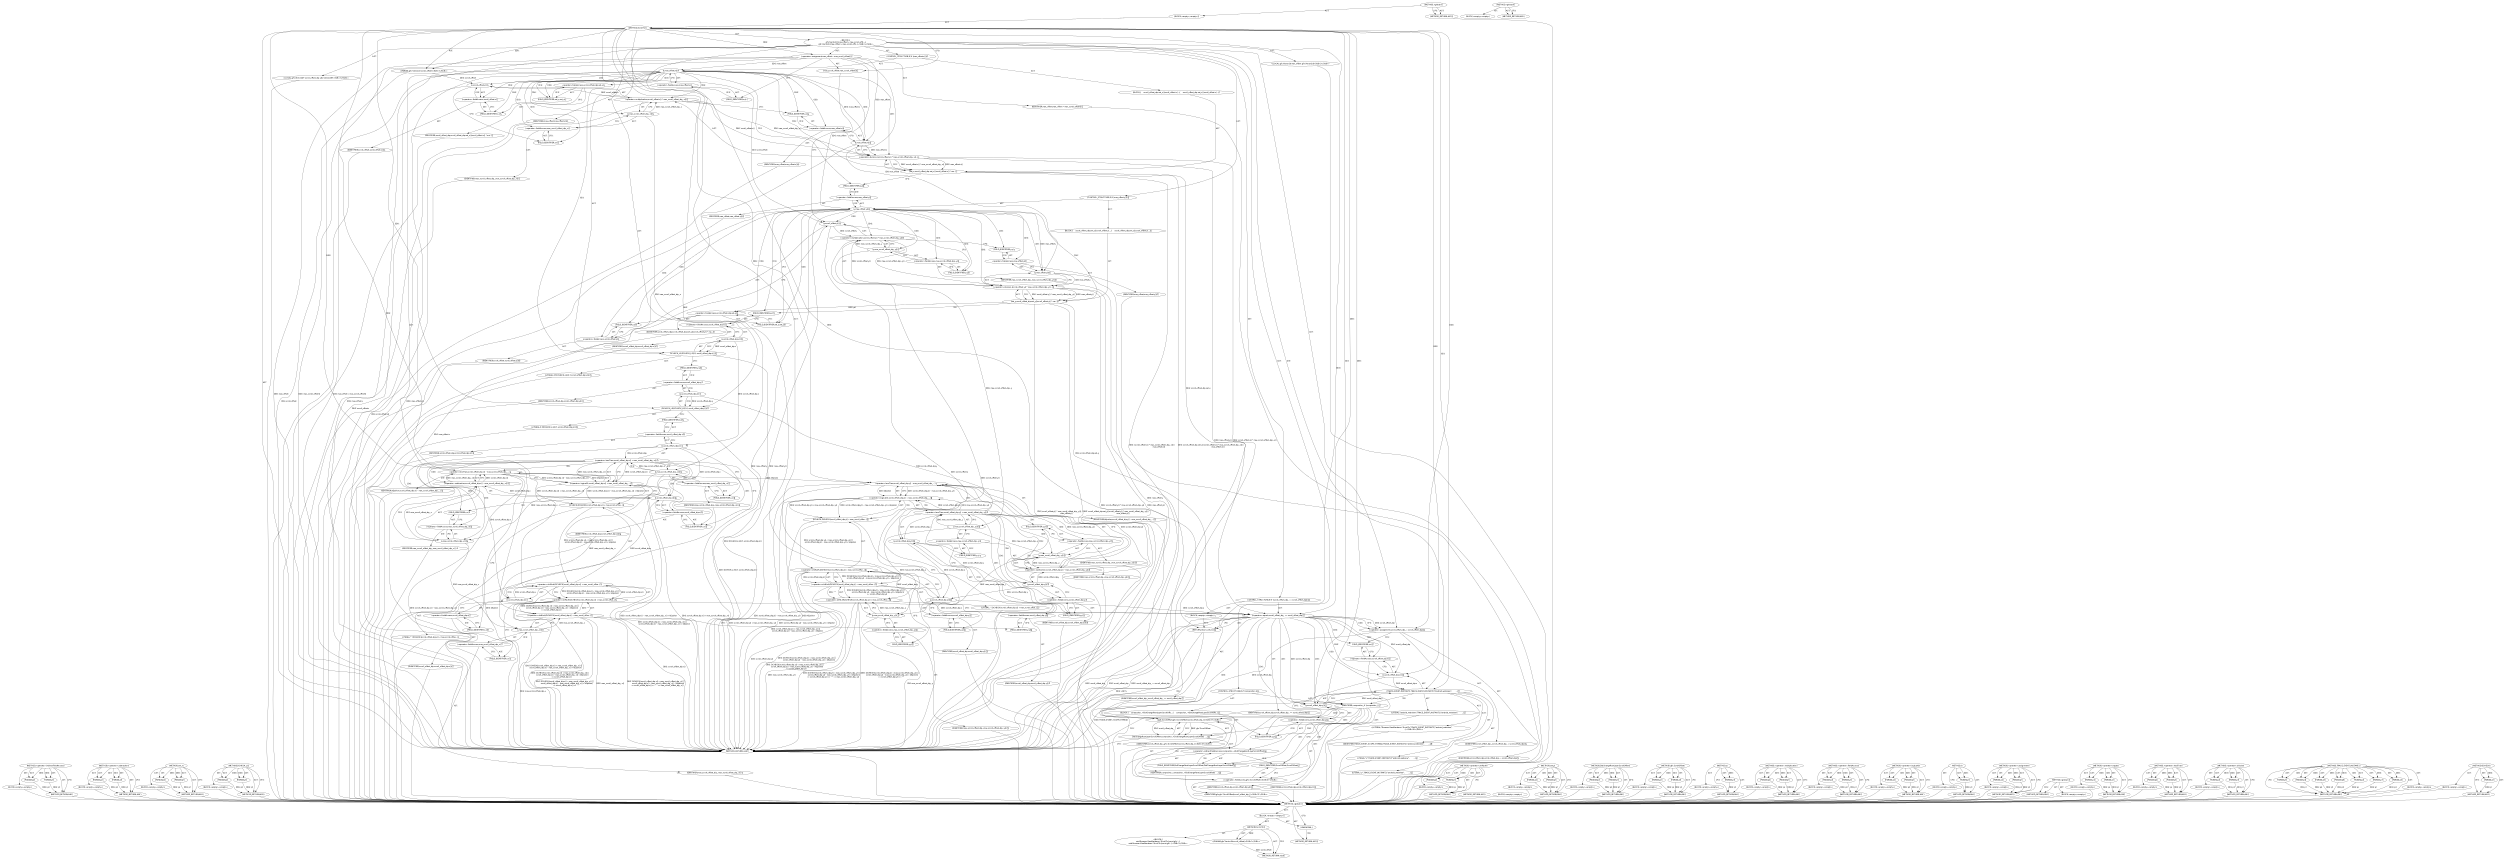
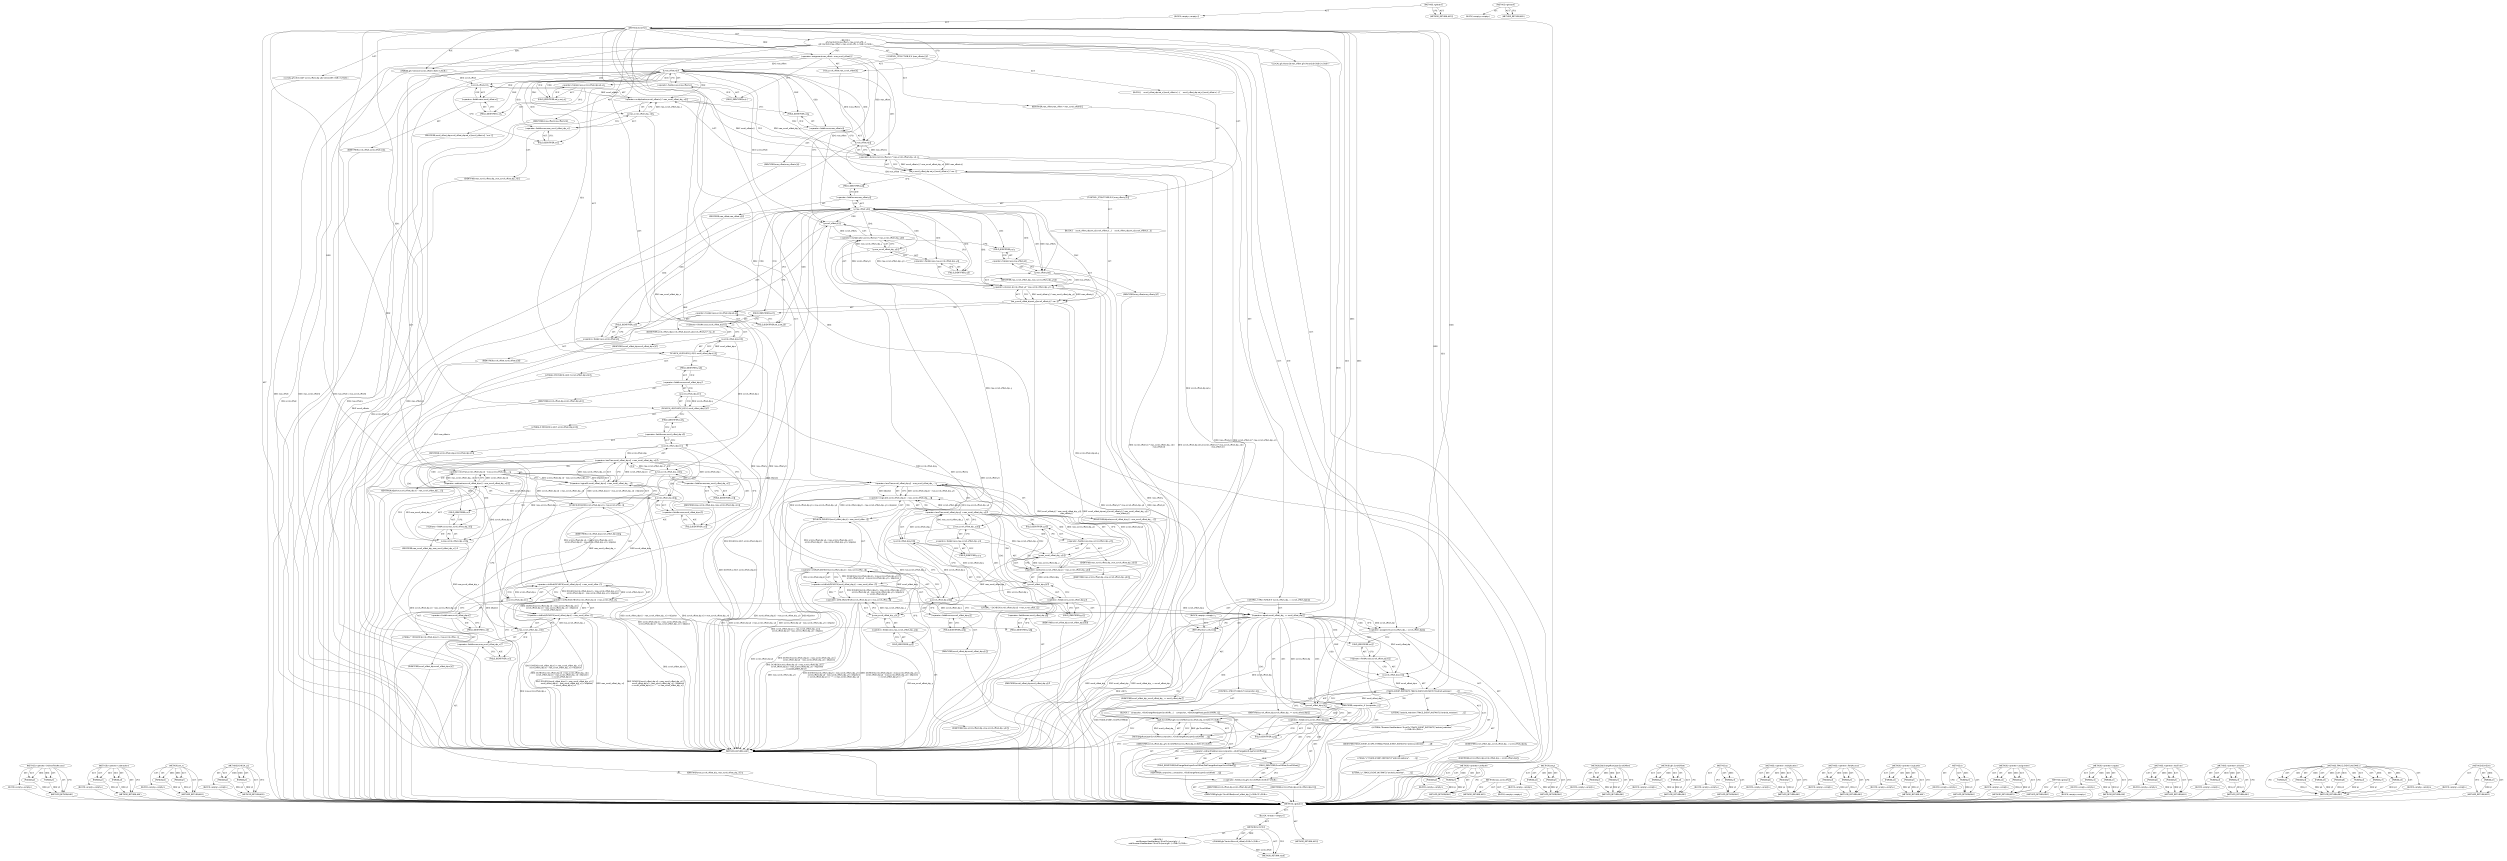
(852, 308) -> (852, 308)
none -> (1499, 780)
(1307, 827) -> none
